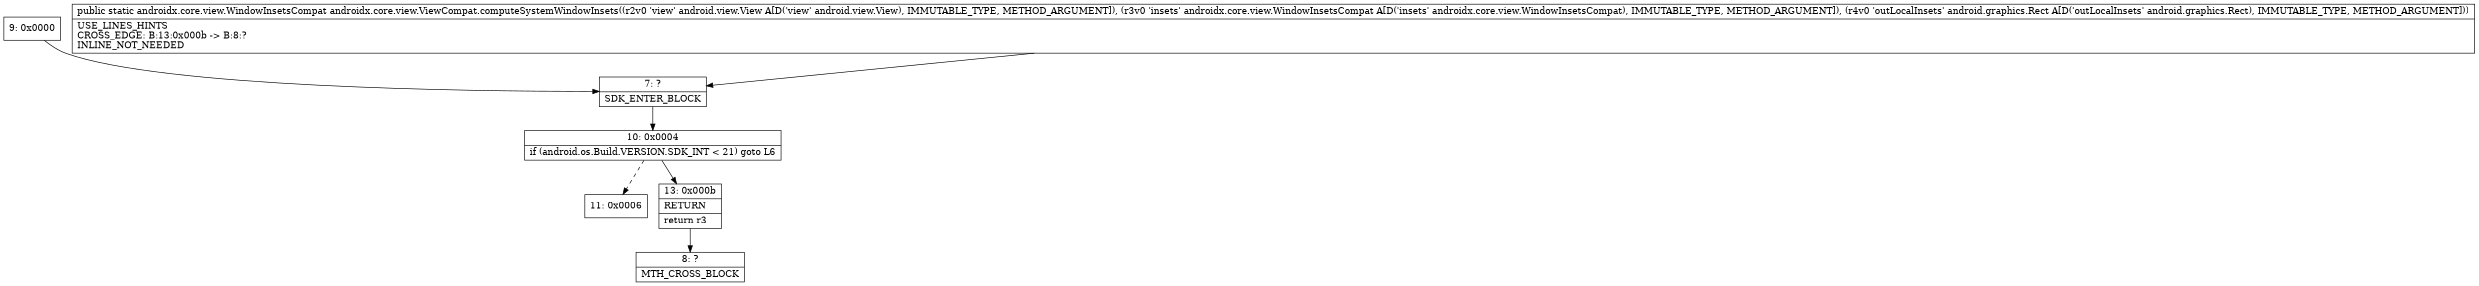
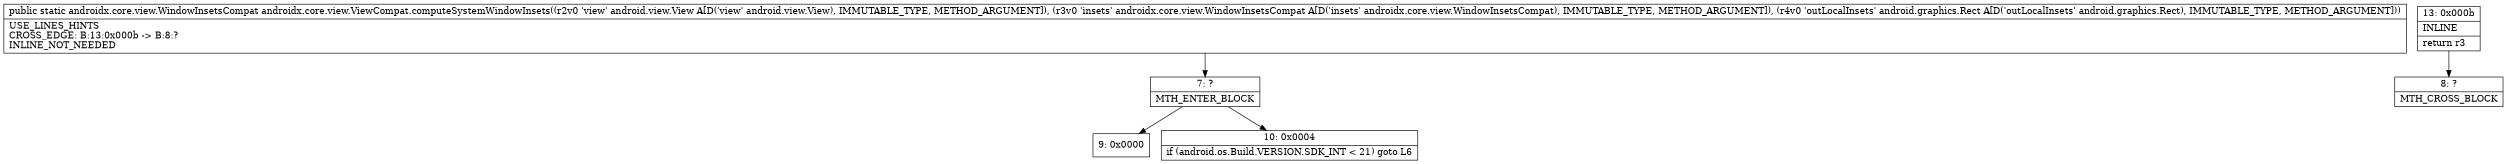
(315, 85) -> (1163, 118)
(653, 99) -> (1205, 99)
(667, 169) -> none
(616, 206) -> none
(685, 206) -> (2441, 28)
